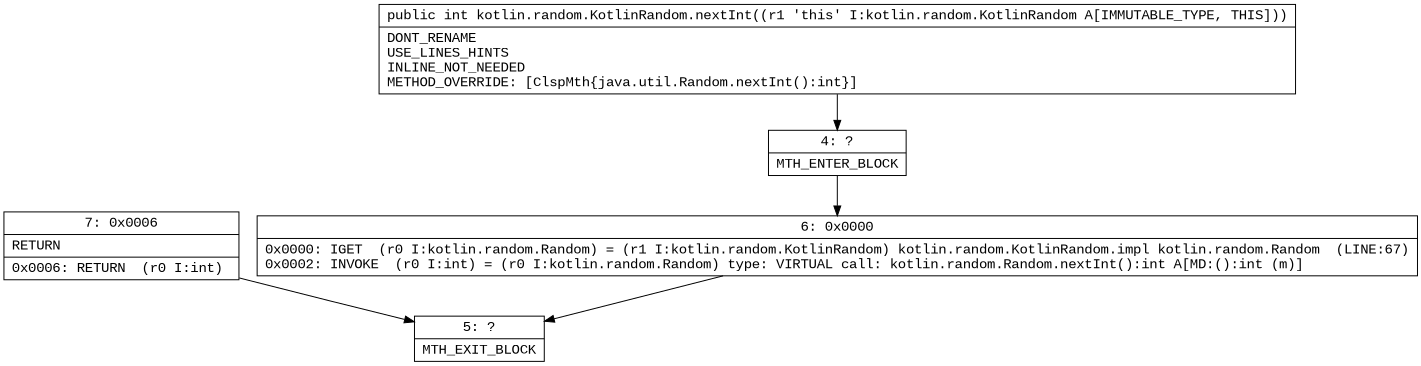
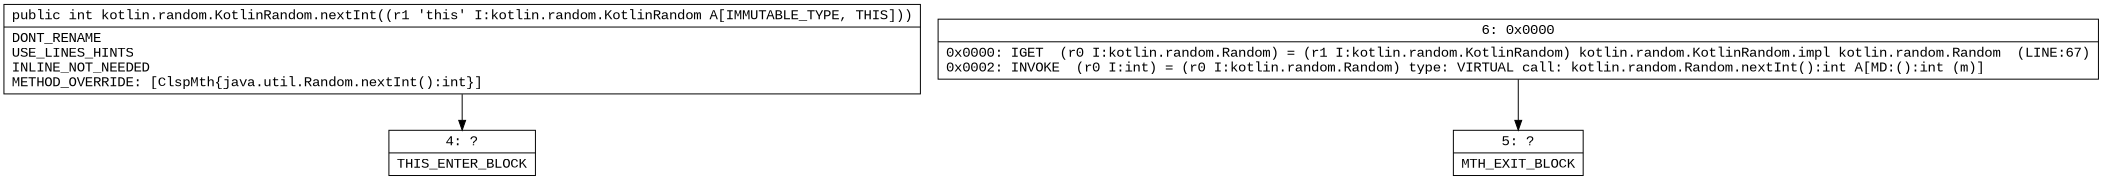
(837, 164) -> (462, 164)
(837, 191) -> none
(121, 246) -> none
